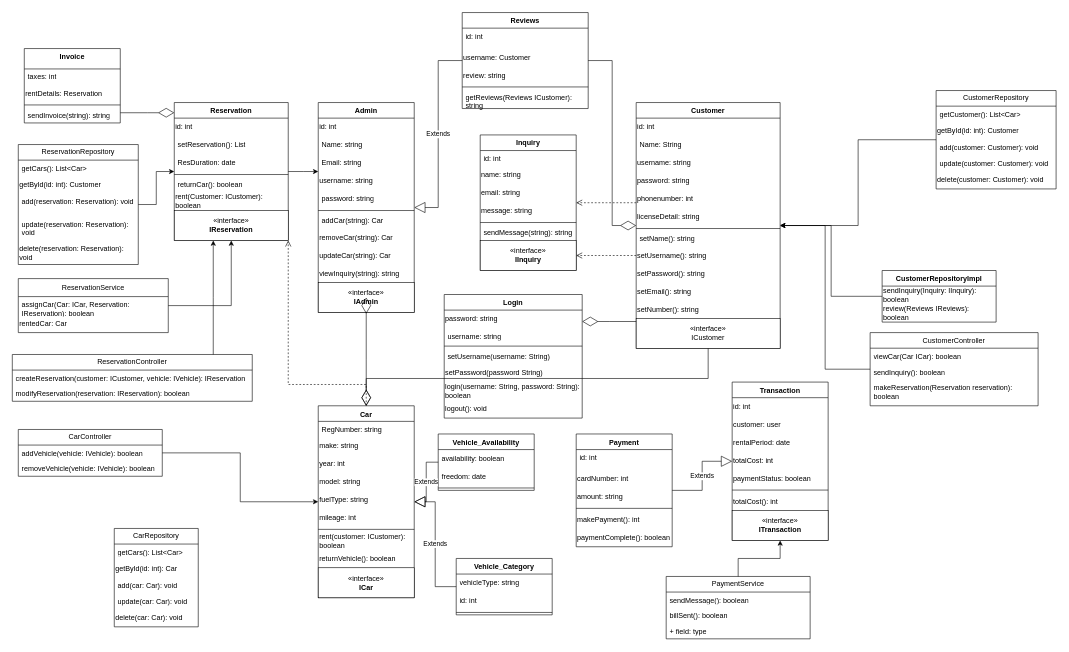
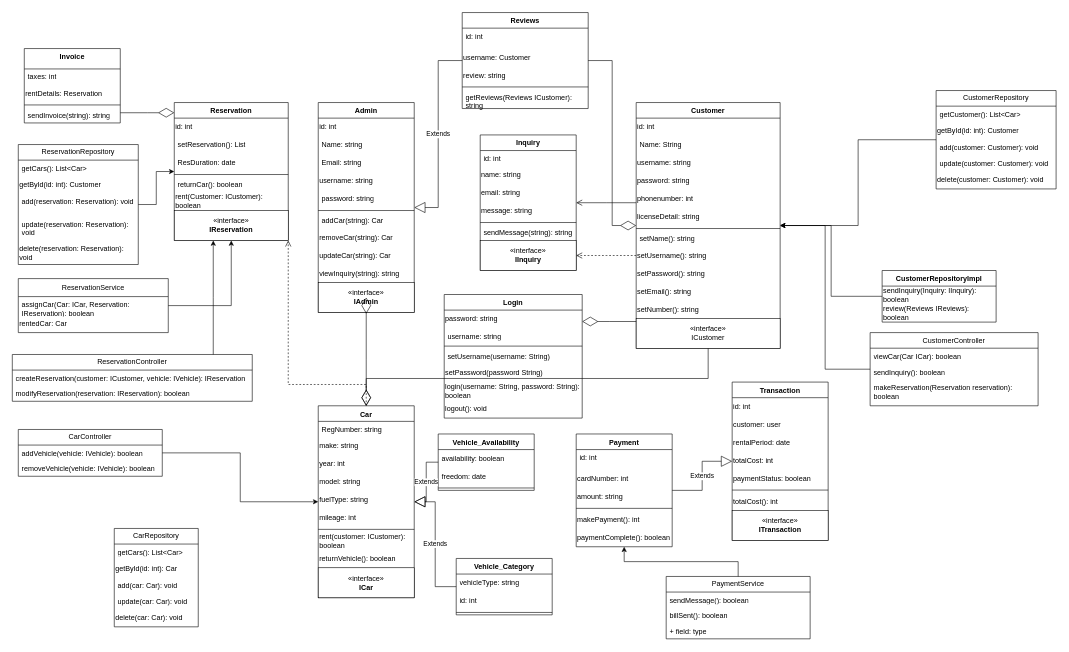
(302, 171) -> none
(606, 203) -> (606, 203)
(757, 558) -> (676, 561)
